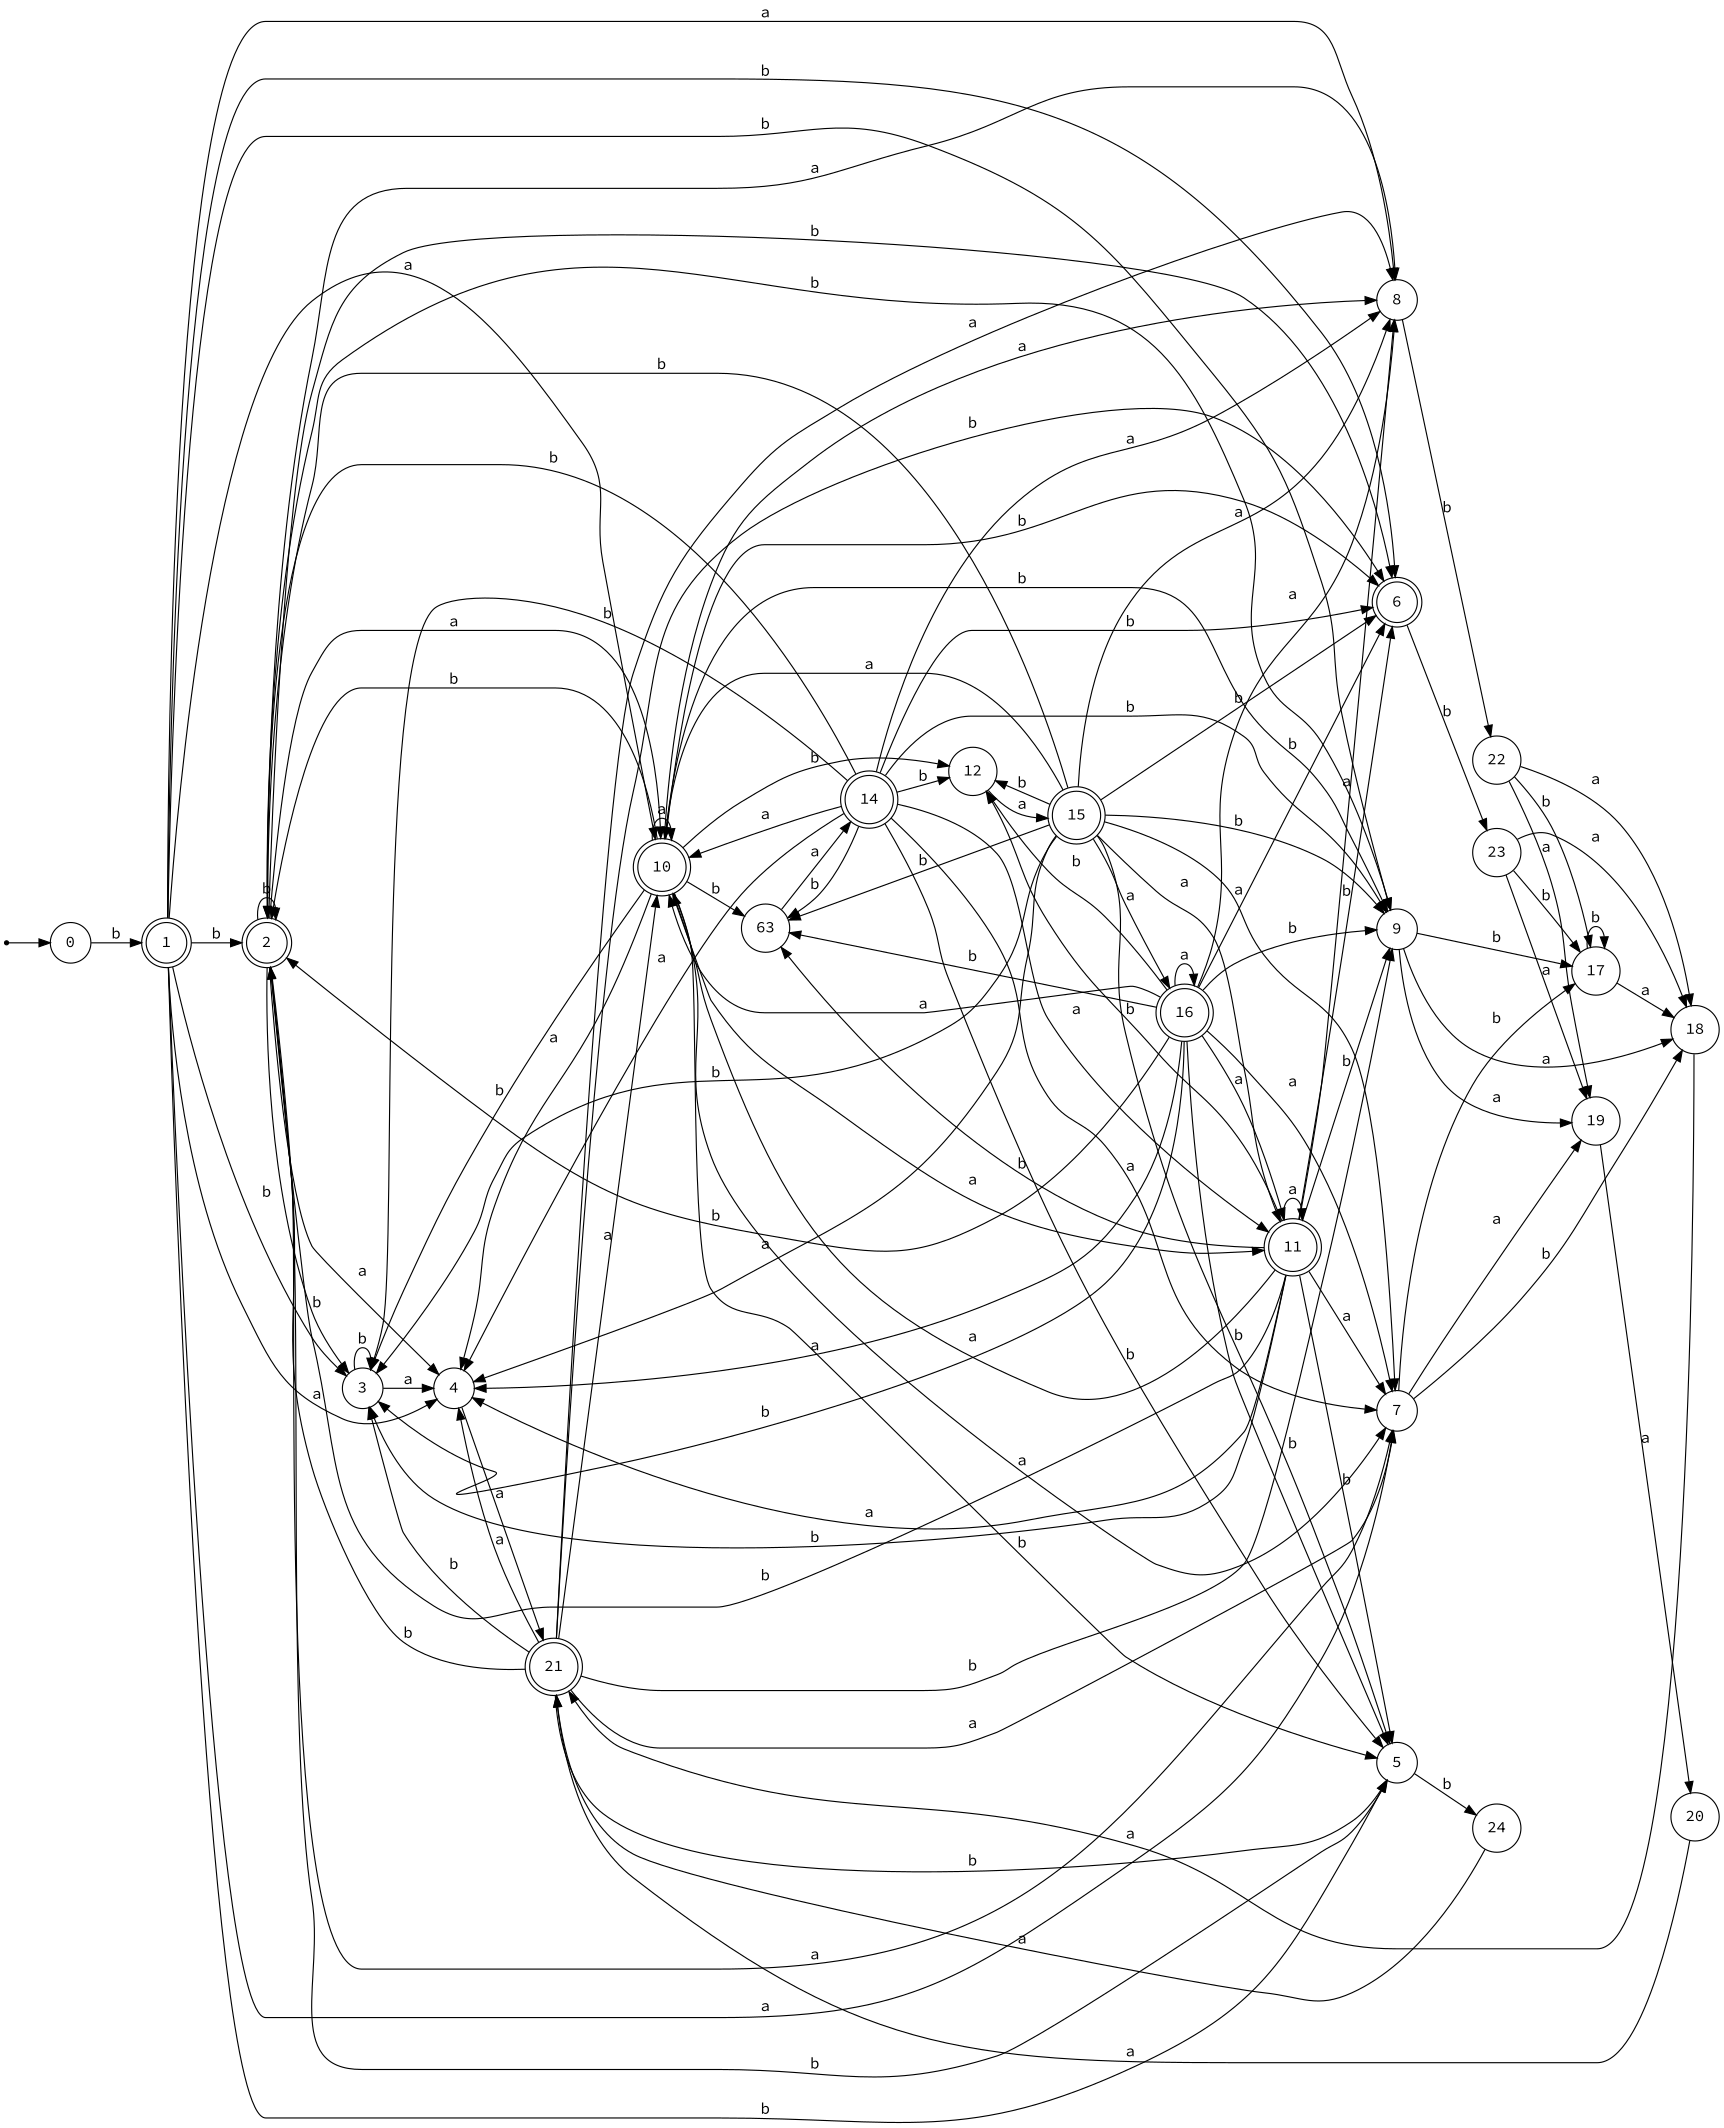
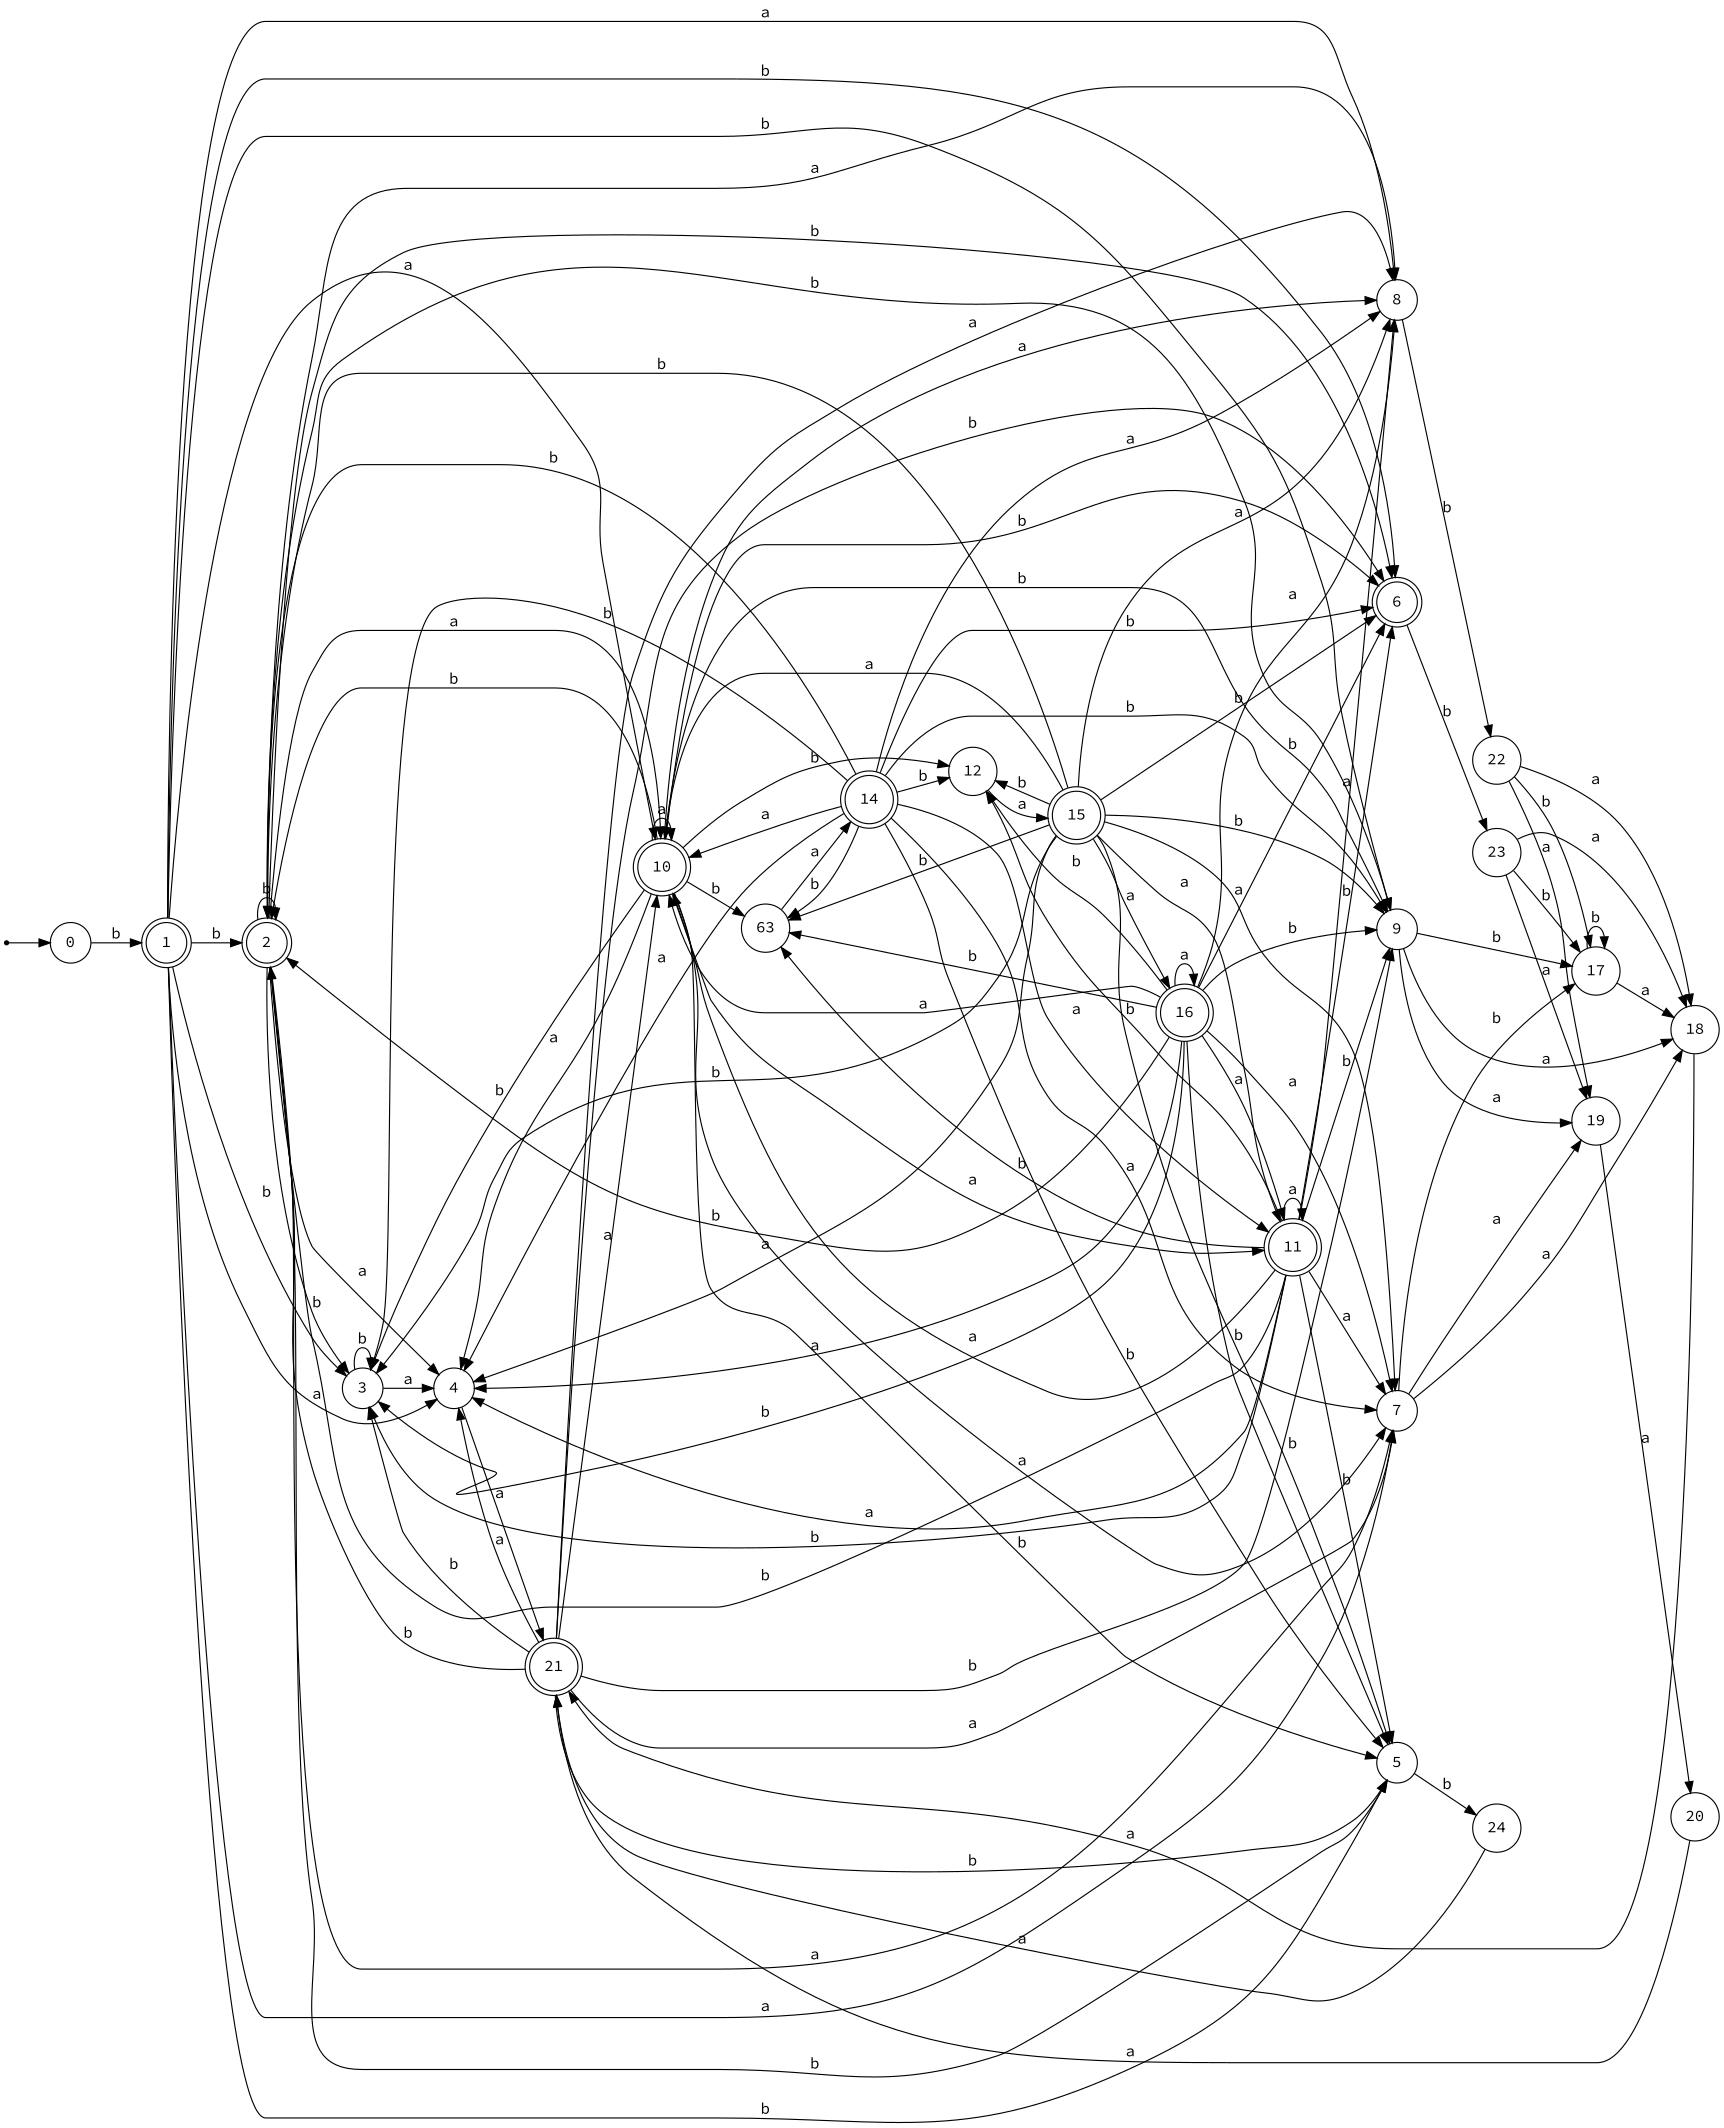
(1546, 1255) -> (1546, 1255)
